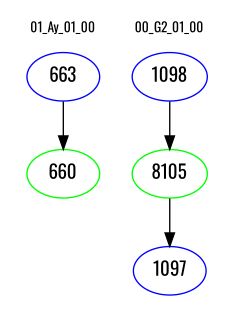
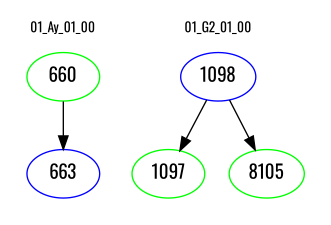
(170, 29) -> (218, 29)
(63, 119) -> (63, 119)
(170, 216) -> (197, 119)
(170, 271) -> (168, 174)
